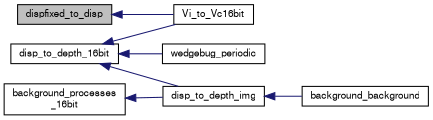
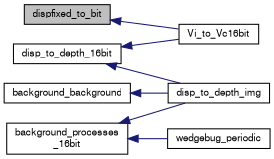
(65, 14) -> (67, 14)
(146, 54) -> (153, 139)
(288, 96) -> (154, 93)
